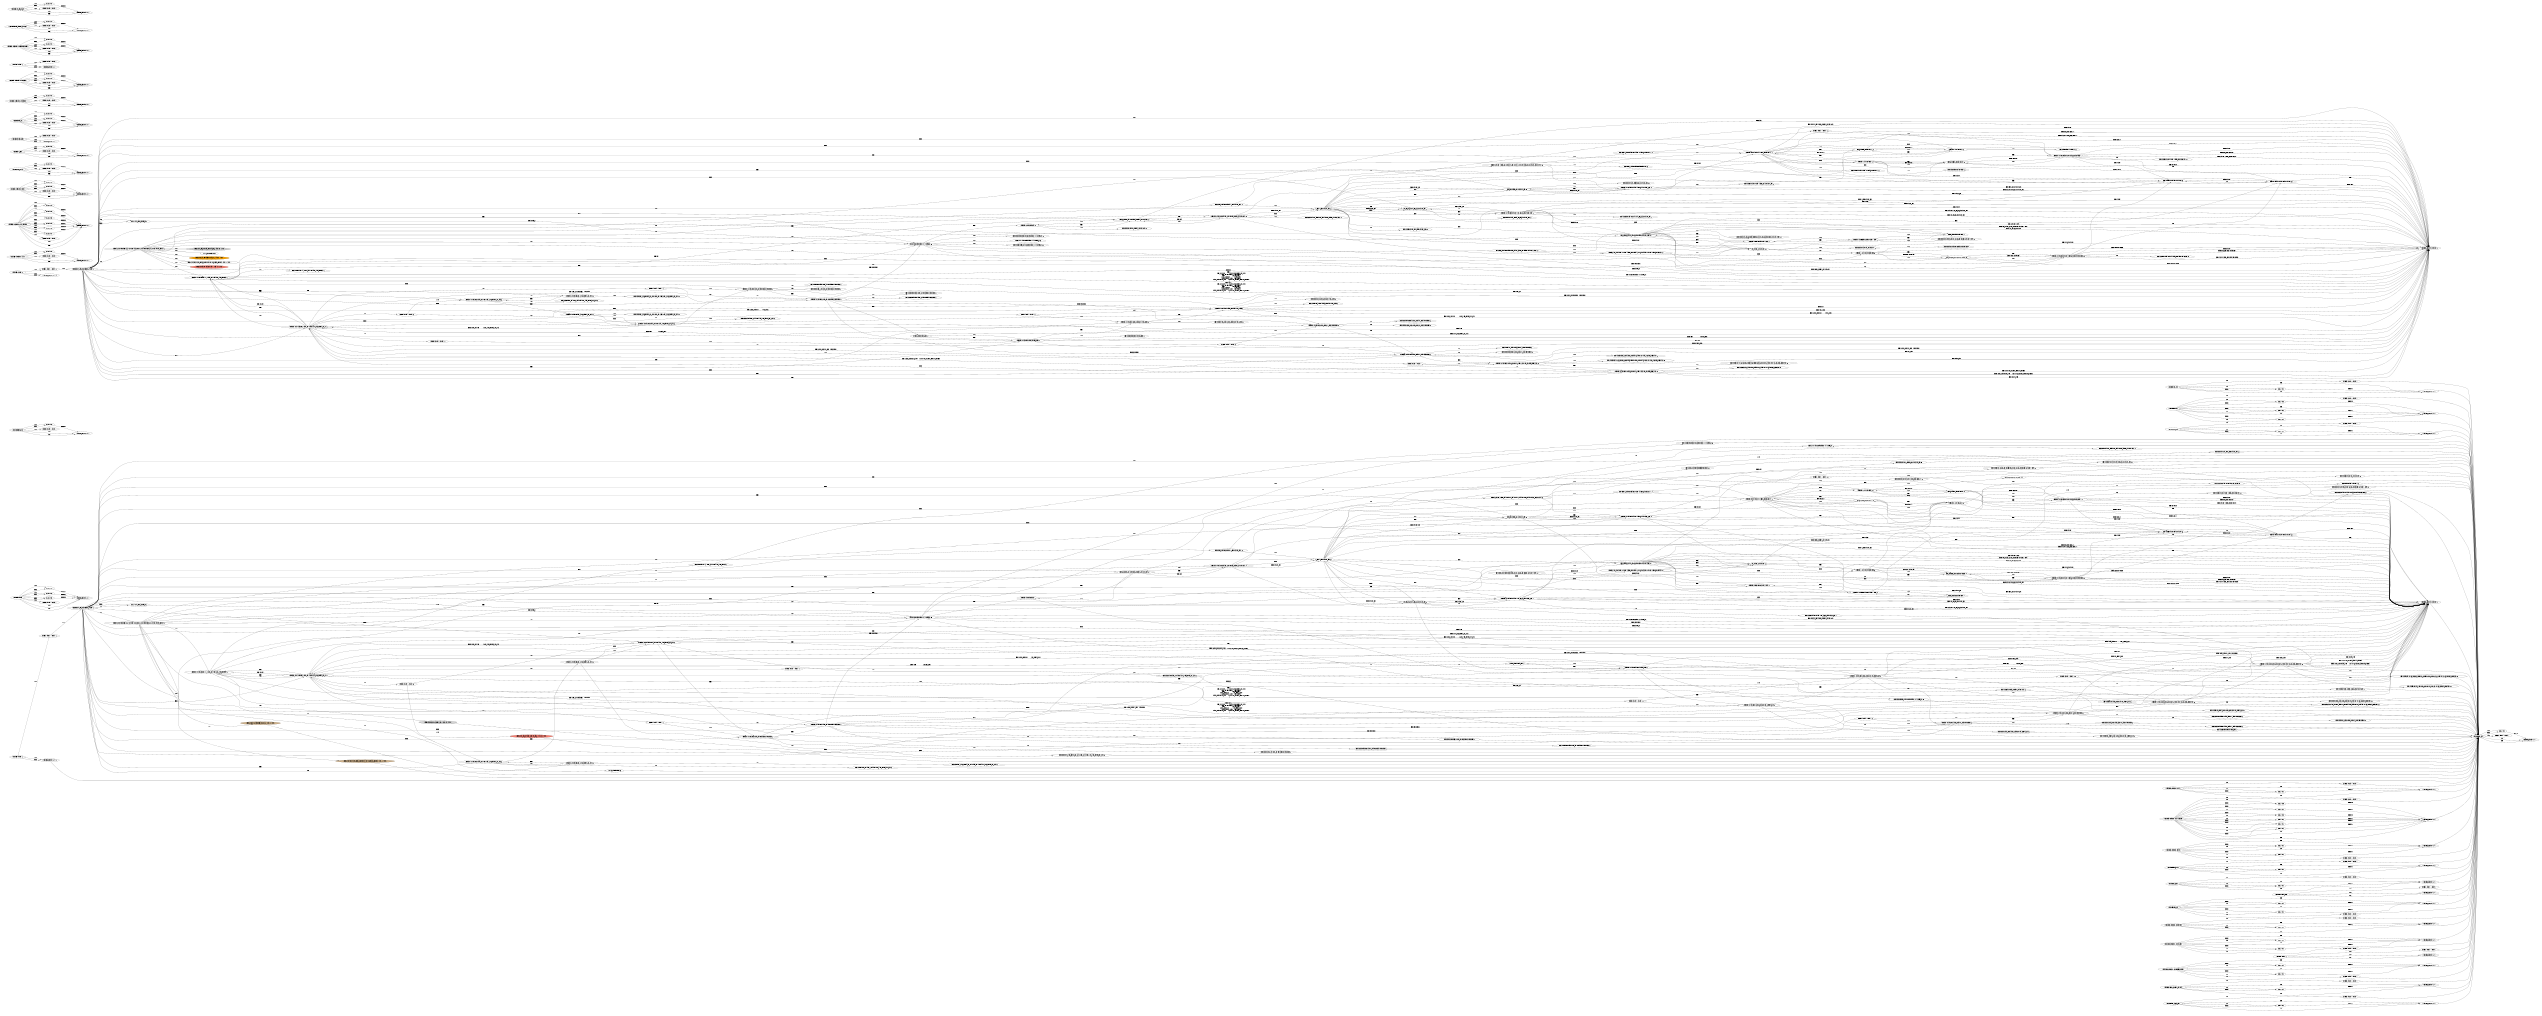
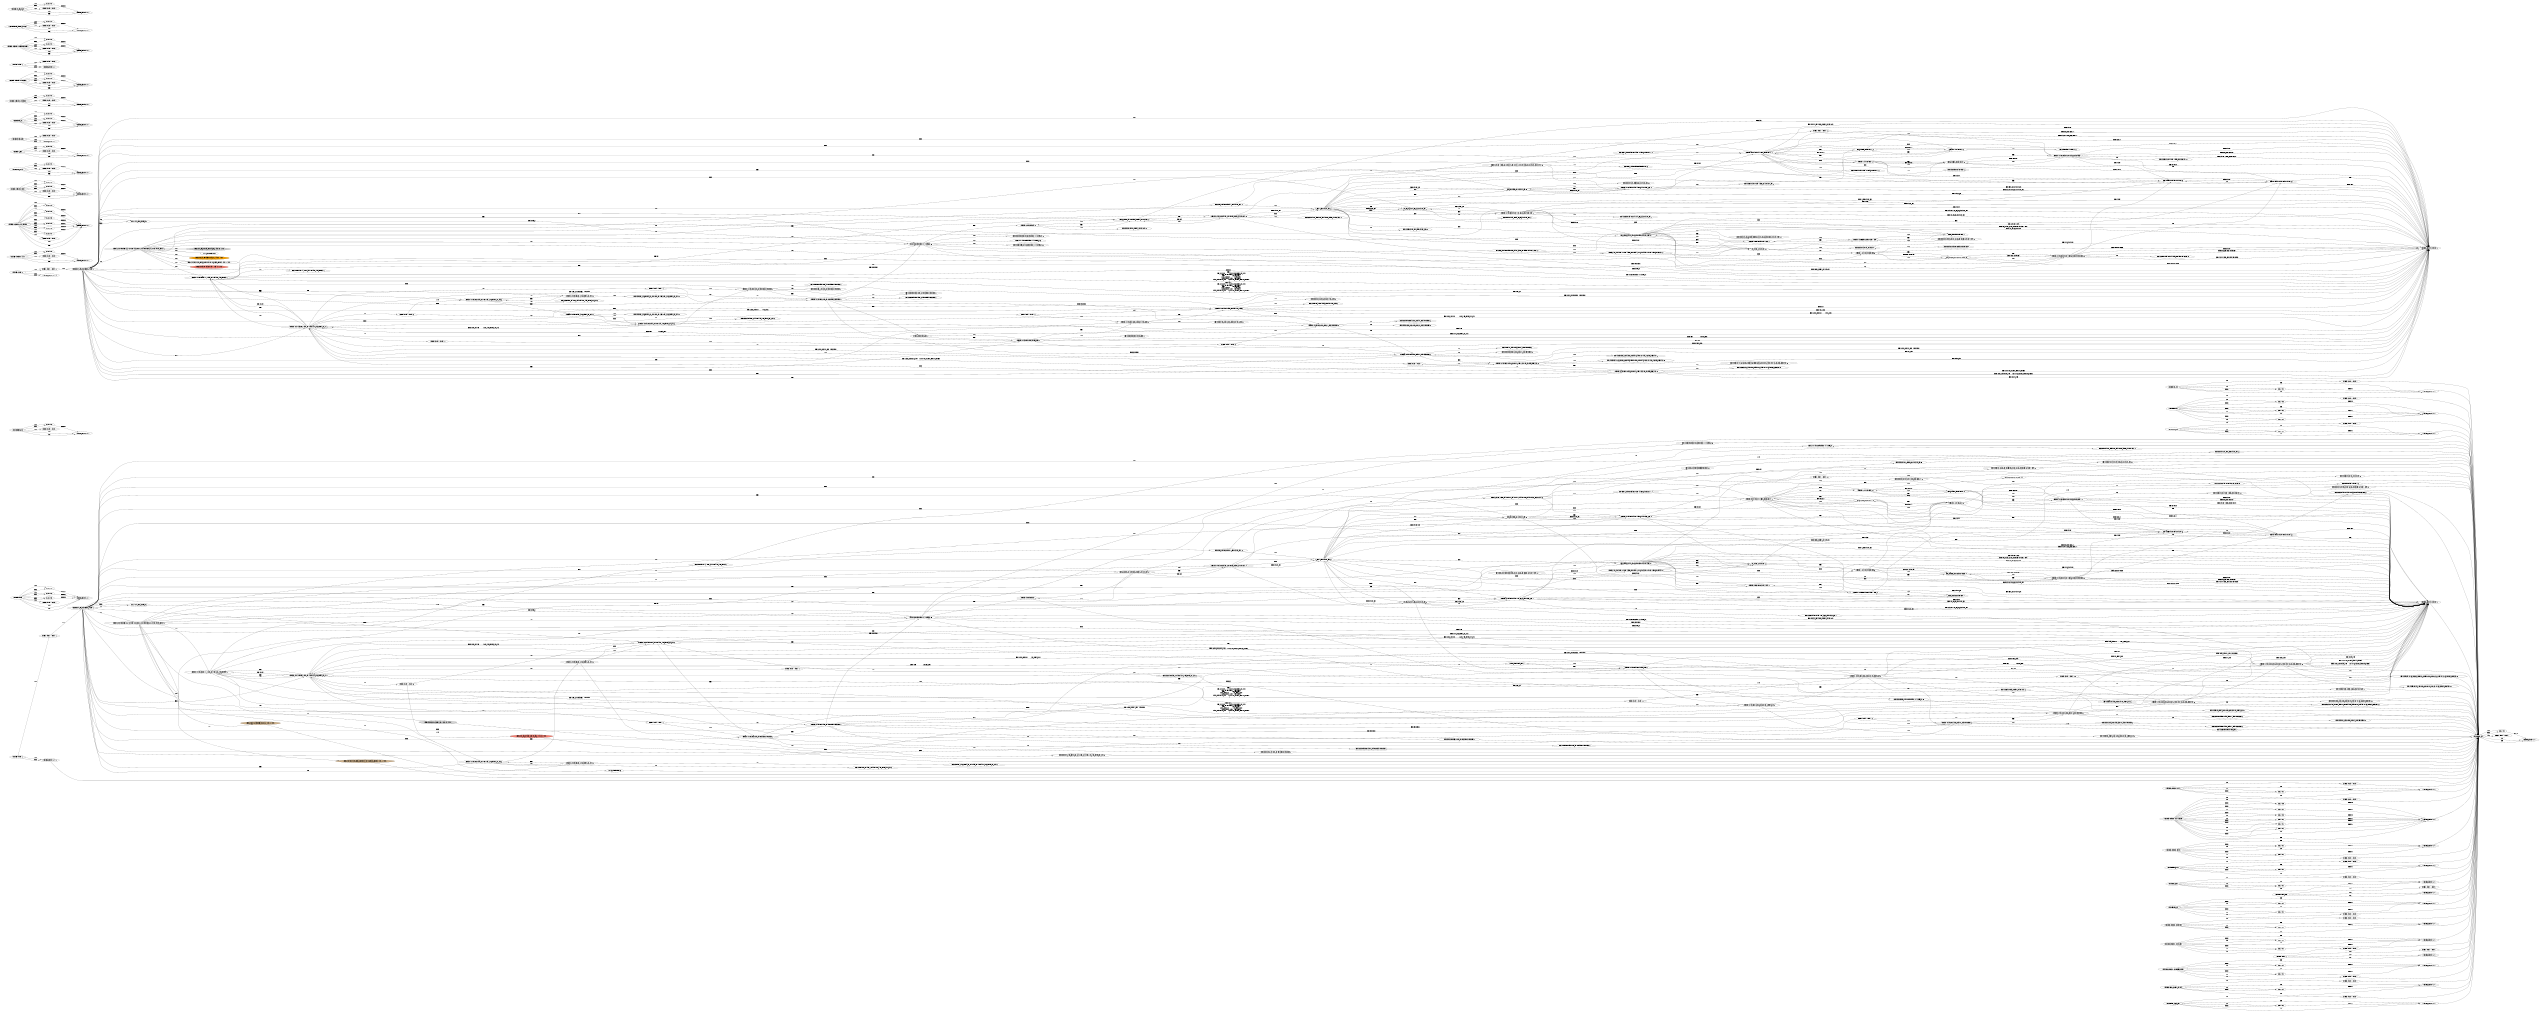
(2013, 732) -> none
